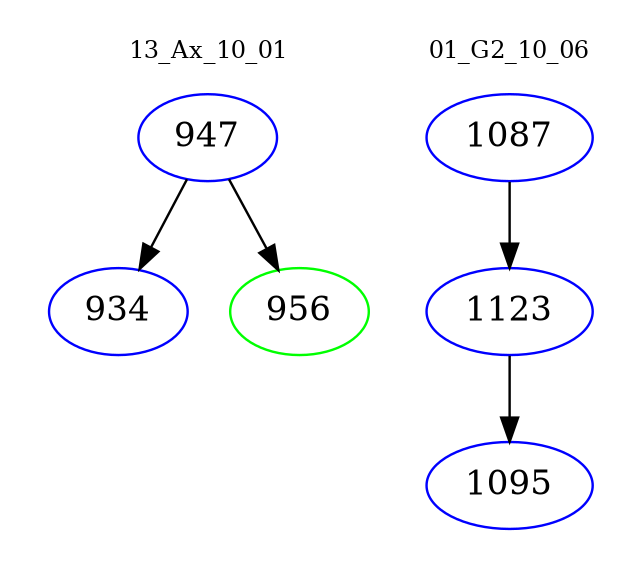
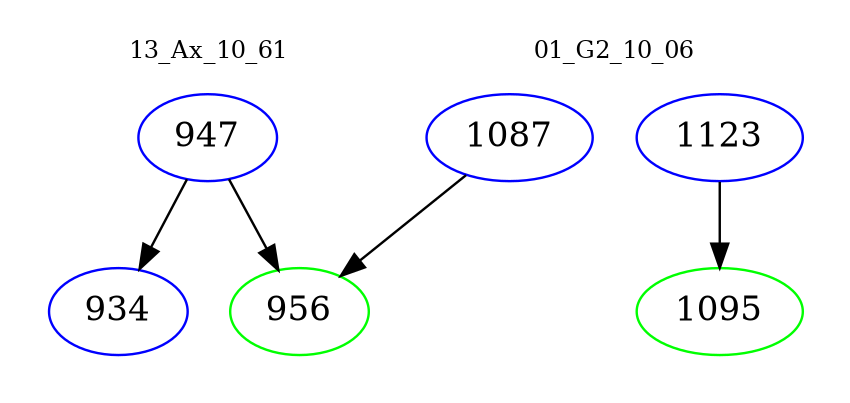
(209, 52) -> (209, 52)
(510, 213) -> (424, 209)
(510, 485) -> (720, 312)
